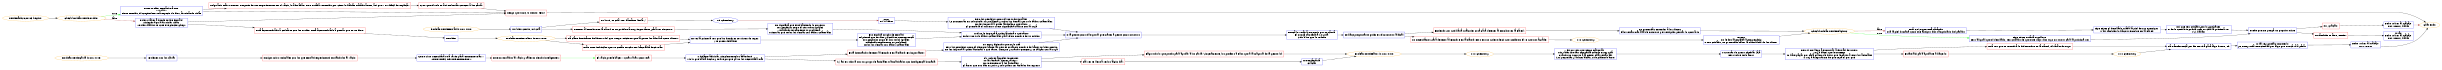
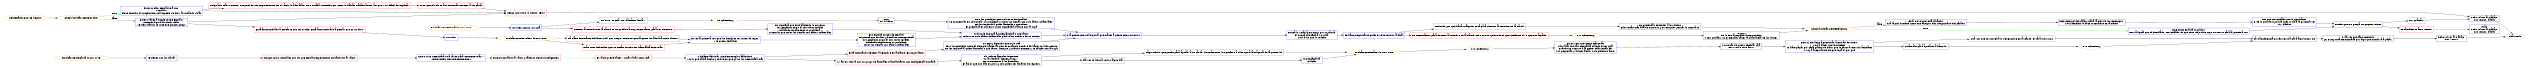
(1486, 13) -> (1507, 13)
(725, 20) -> (725, 20)
